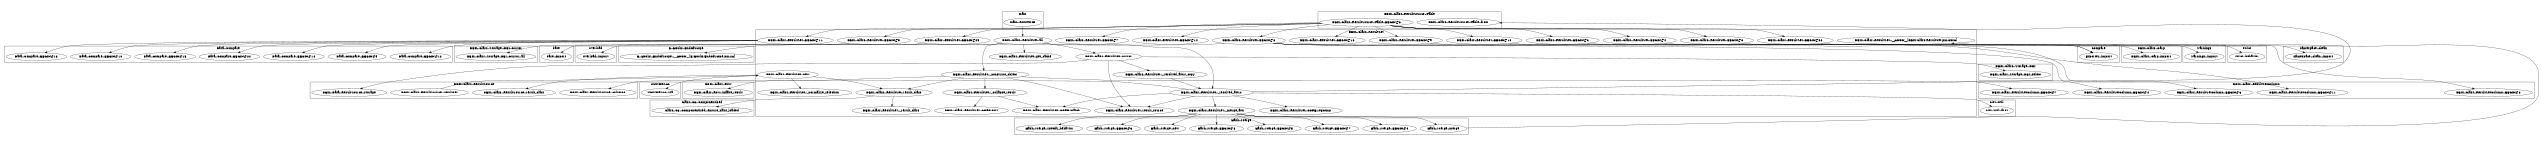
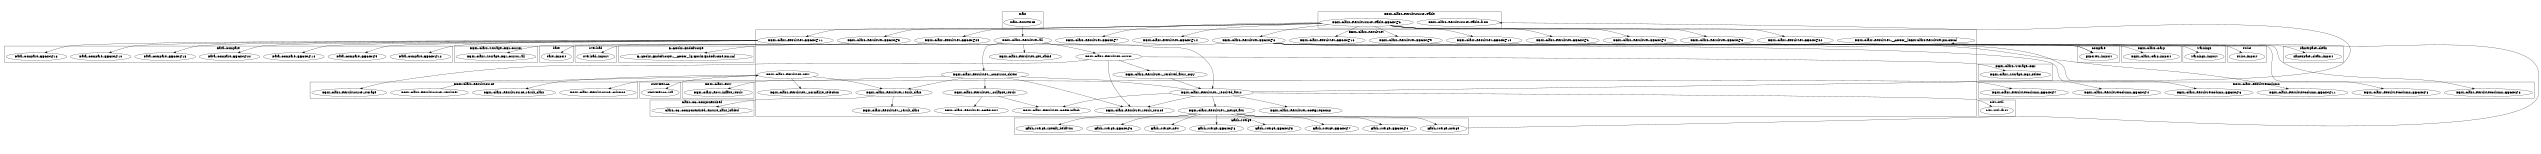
(2247, 57) -> (2247, 57)
(349, 93) -> (349, 93)
none -> (2396, 93)
